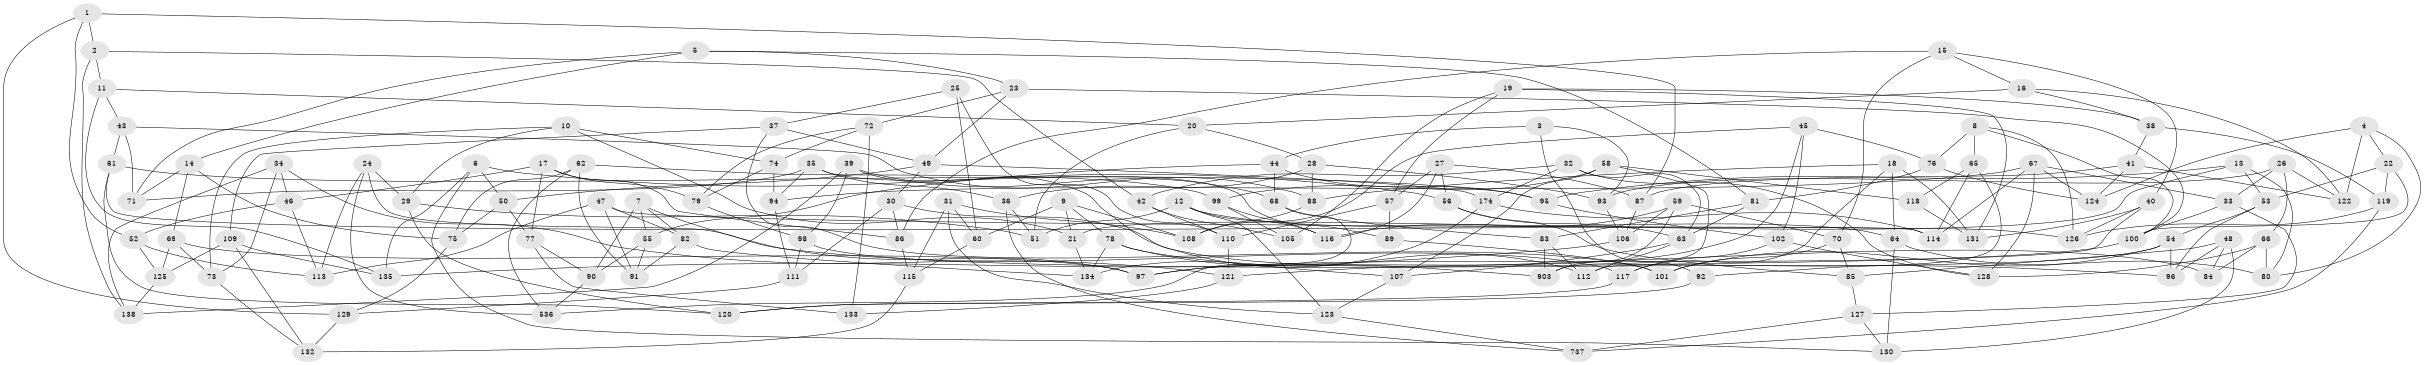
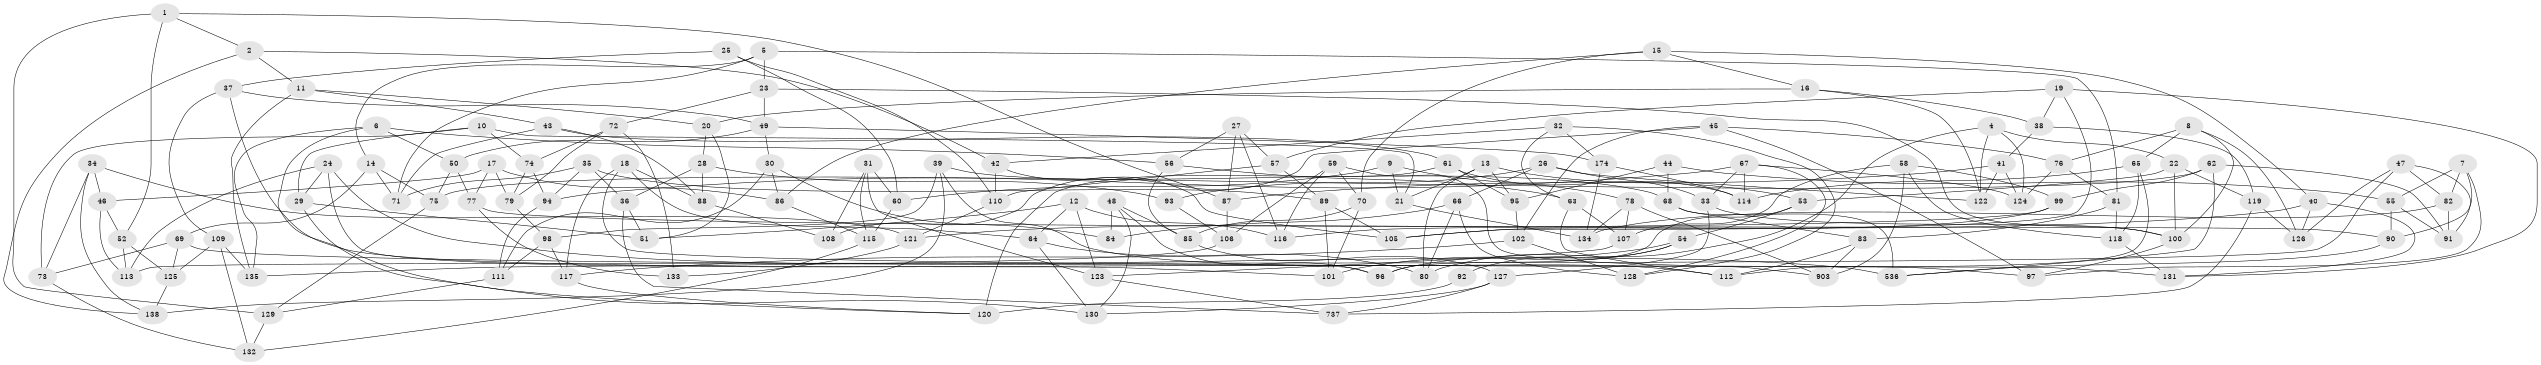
(1540, 126) -> none
(1101, 213) -> none
(1719, 220) -> (2116, 220)
none -> (1360, 222)
